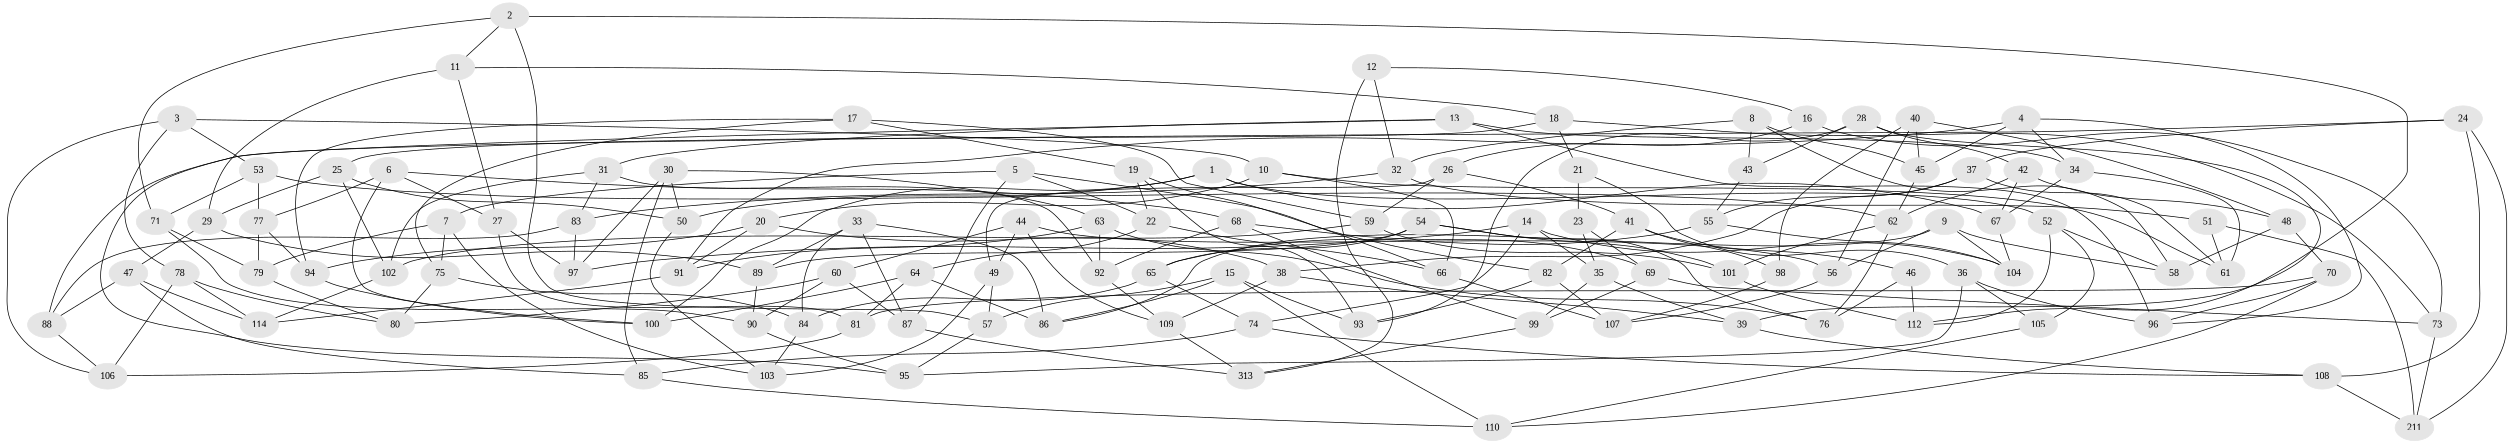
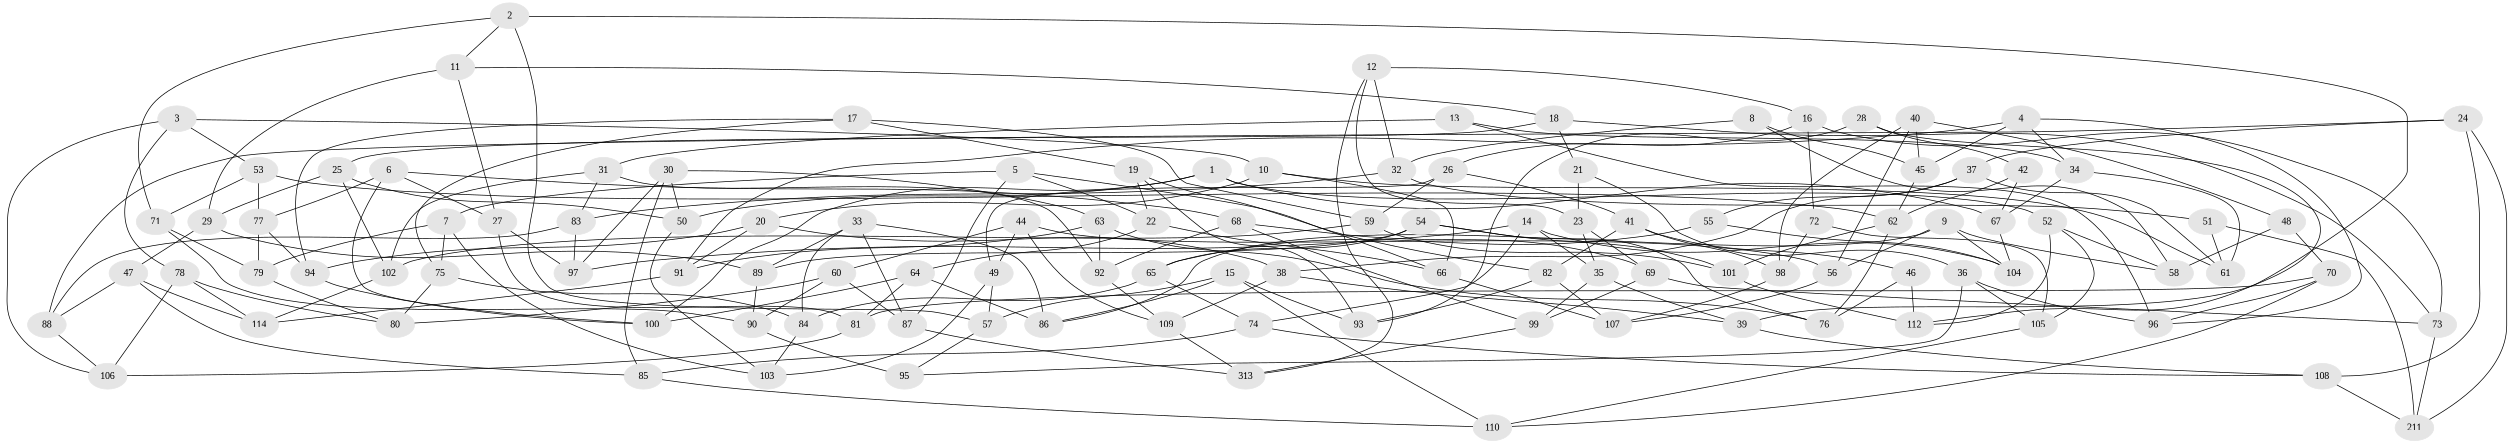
(1748, 170) -> none
(2153, 200) -> none
none -> (1458, 203)
none -> (1814, 222)
(118, 309) -> none
